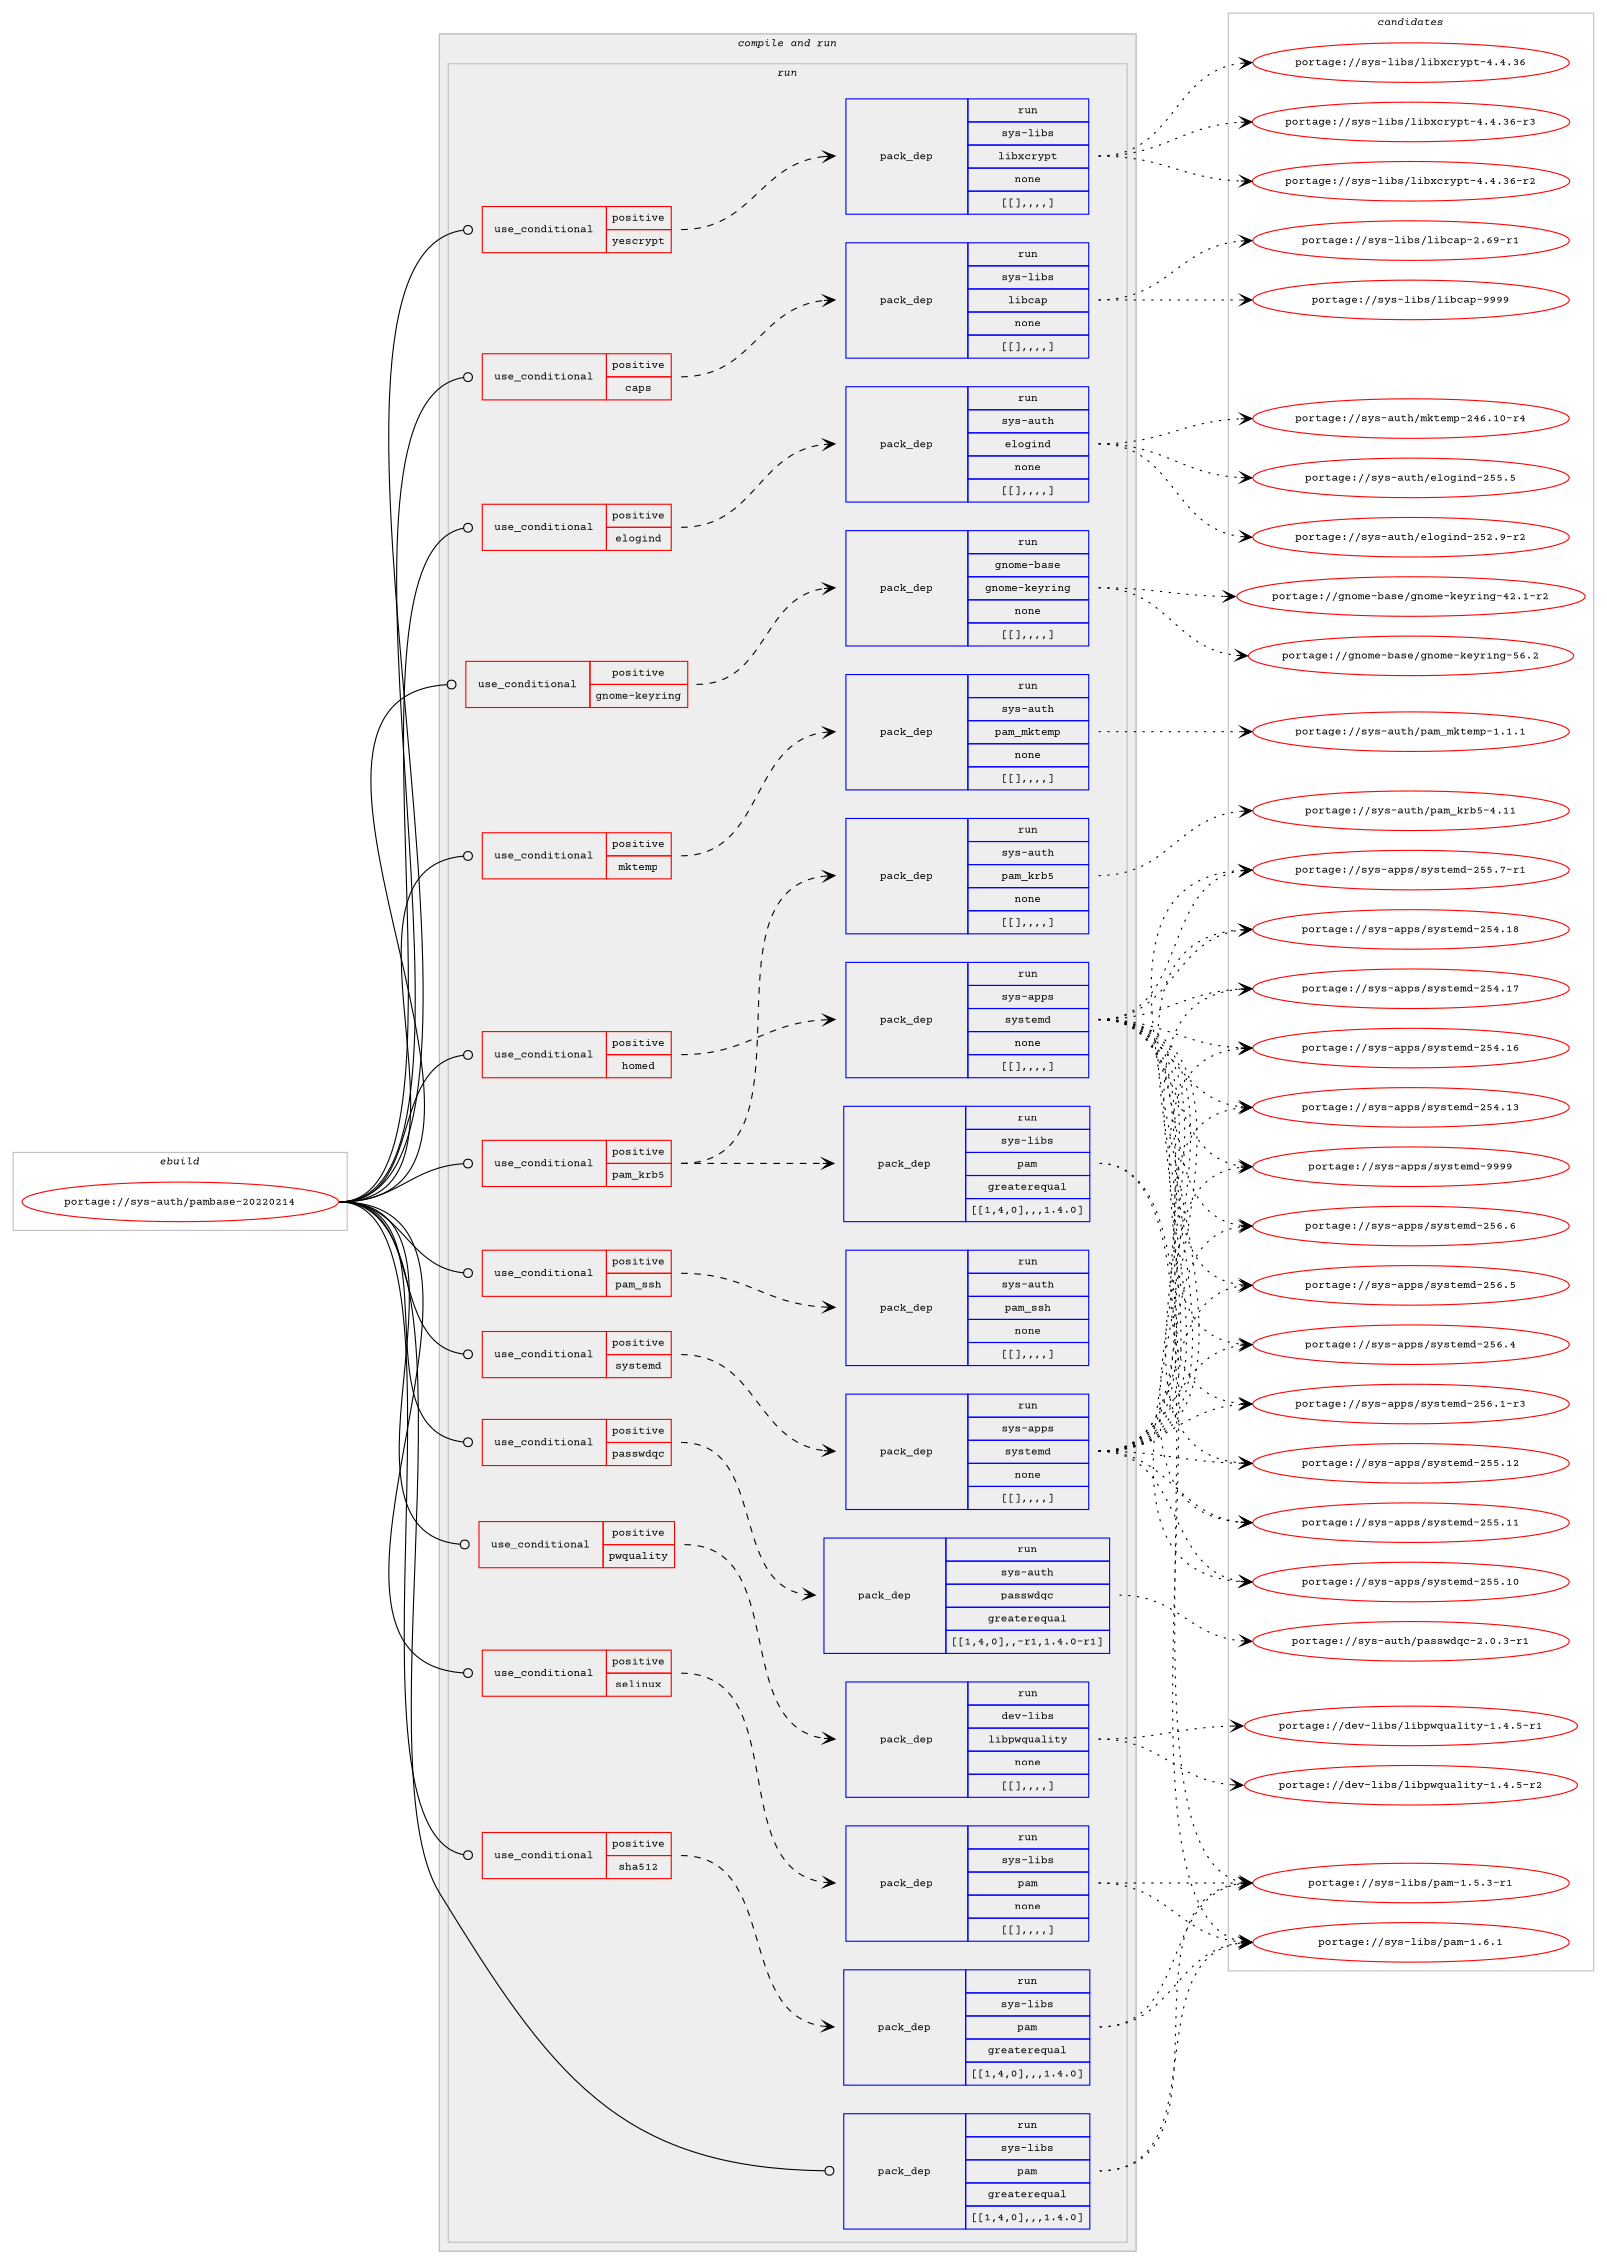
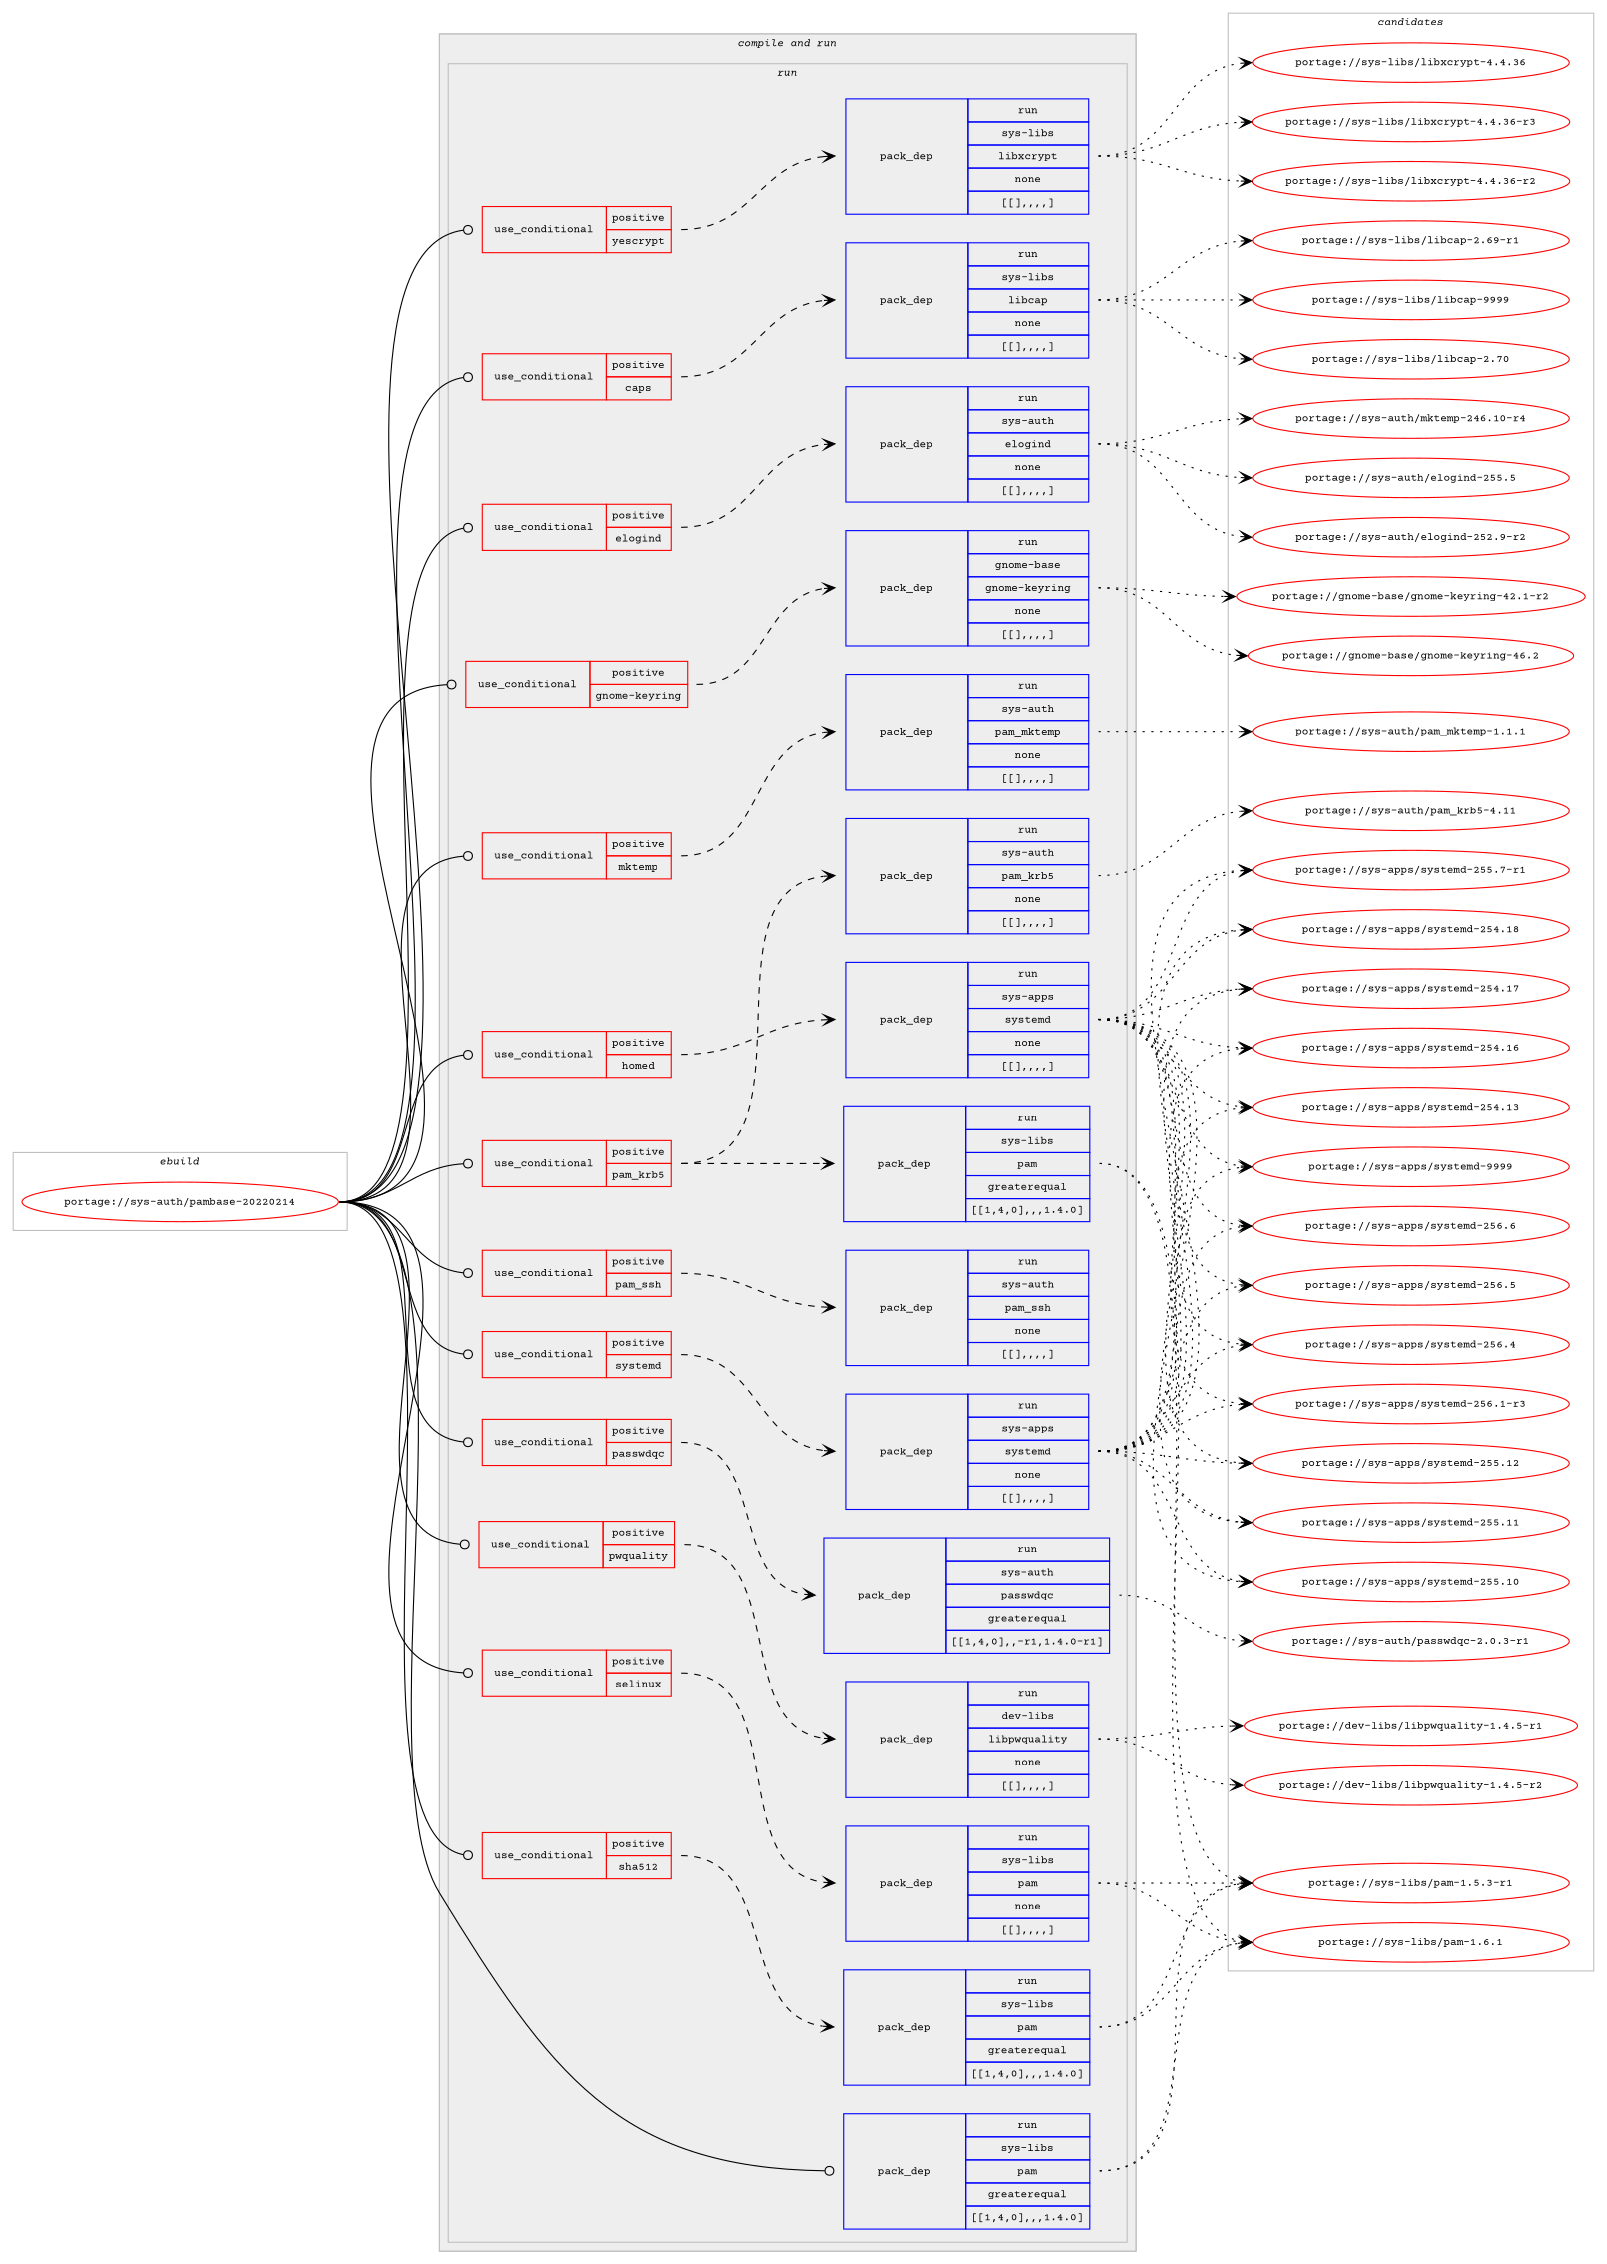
none -> (1411, 359)
(1411, 656) -> (1411, 656)
